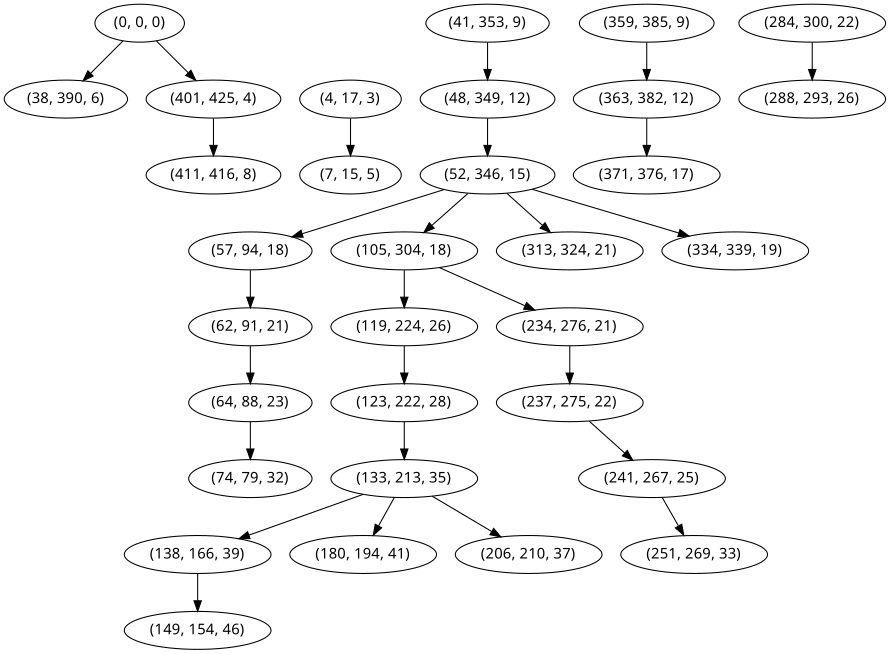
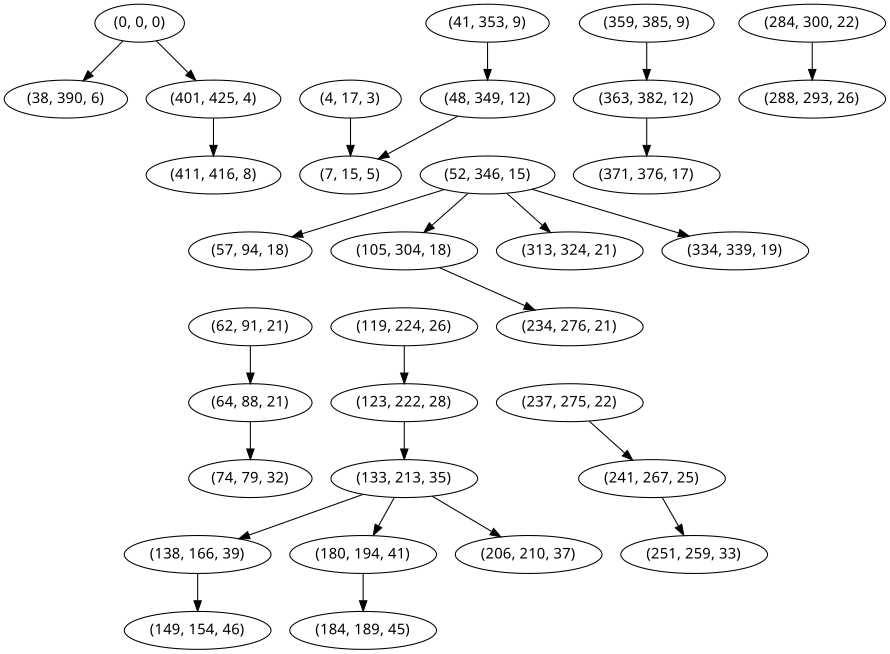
(488, 132) -> (423, 135)
(250, 284) -> none
(404, 284) -> none
(570, 360) -> none
(250, 403) -> (250, 403)
(694, 554) -> (694, 554)
none -> (363, 630)
